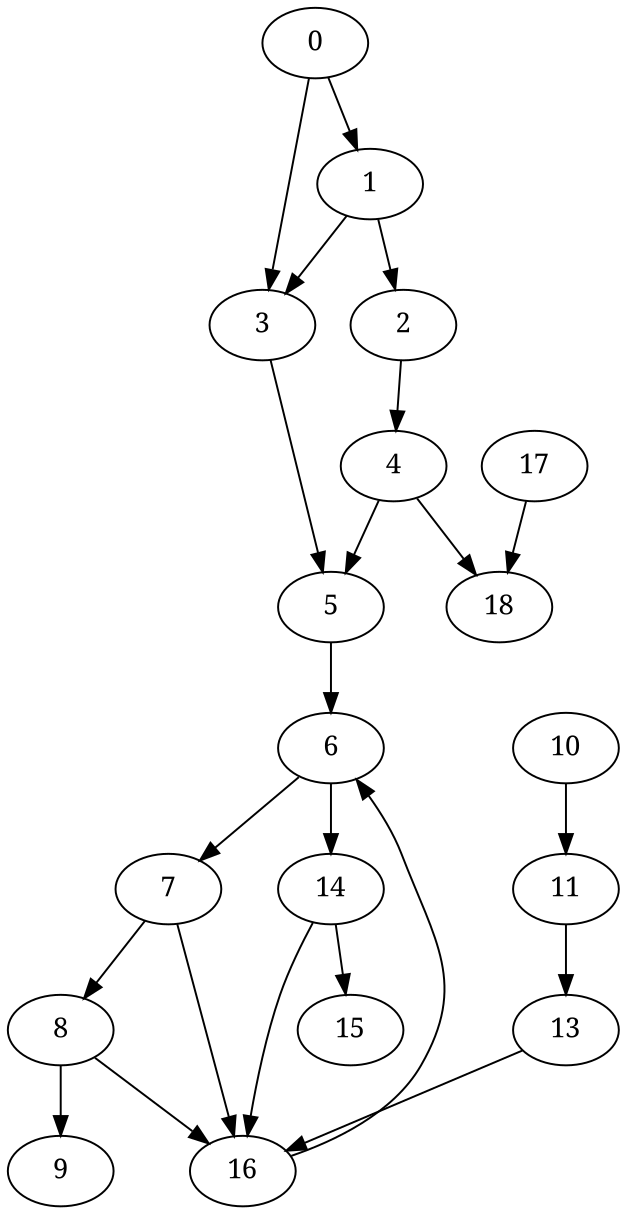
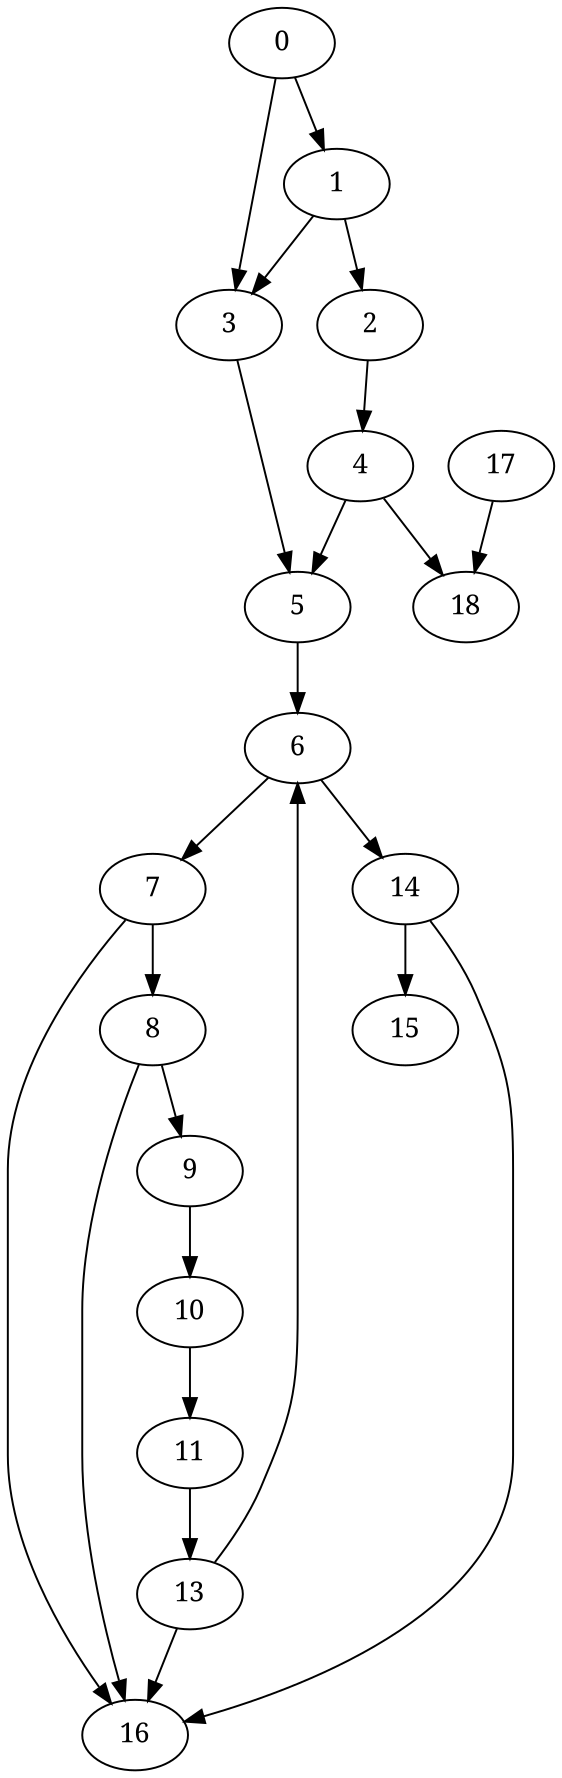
(443, 1005) -> (298, 1192)
none -> (190, 1232)
